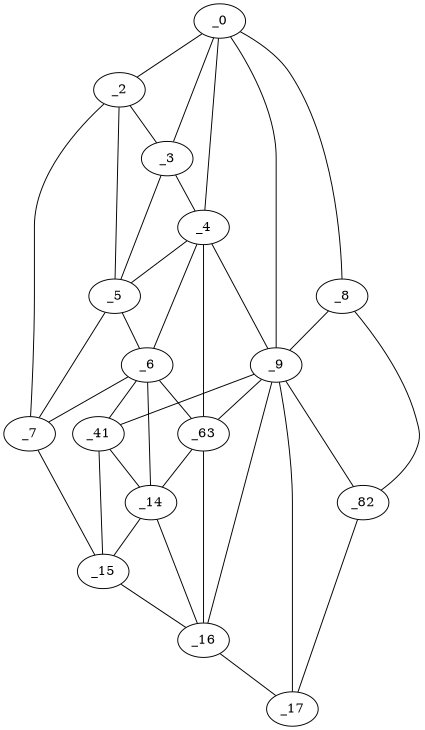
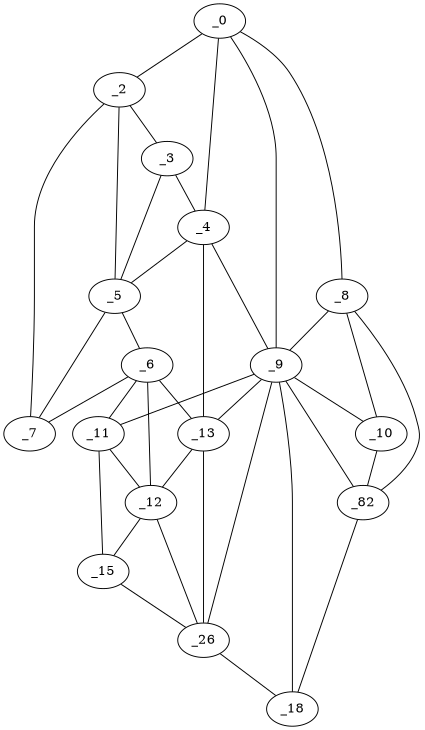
(194, 90) -> none
(175, 296) -> none
(98, 434) -> (98, 434)
(204, 434) -> (204, 434)
none -> (381, 434)
(66, 503) -> none
(151, 503) -> (151, 503)
(204, 640) -> (204, 640)
(292, 709) -> (292, 709)
